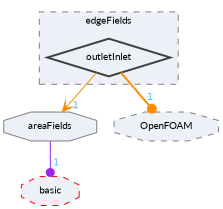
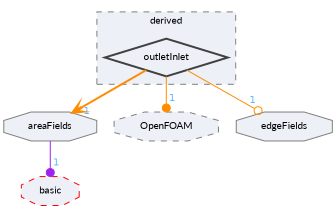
(109, 21) -> (166, 21)
(81, 91) -> (110, 91)
(136, 91) -> (166, 91)
none -> (284, 126)
